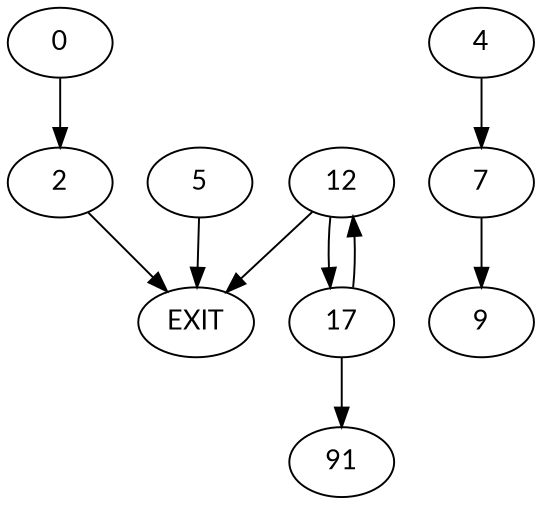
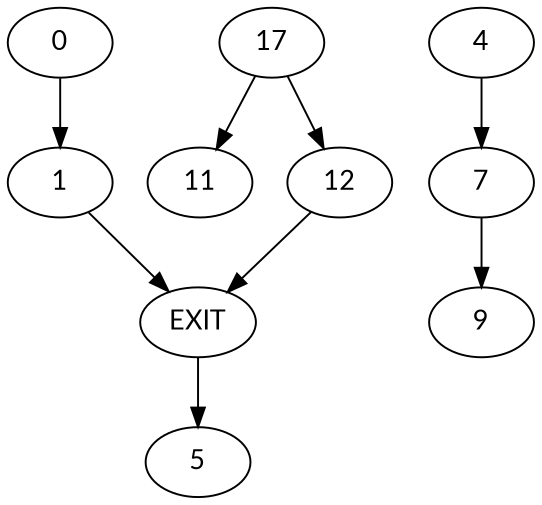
(60, 183) -> (60, 183)
(329, 242) -> none
(198, 243) -> (198, 383)
(342, 462) -> (200, 183)
